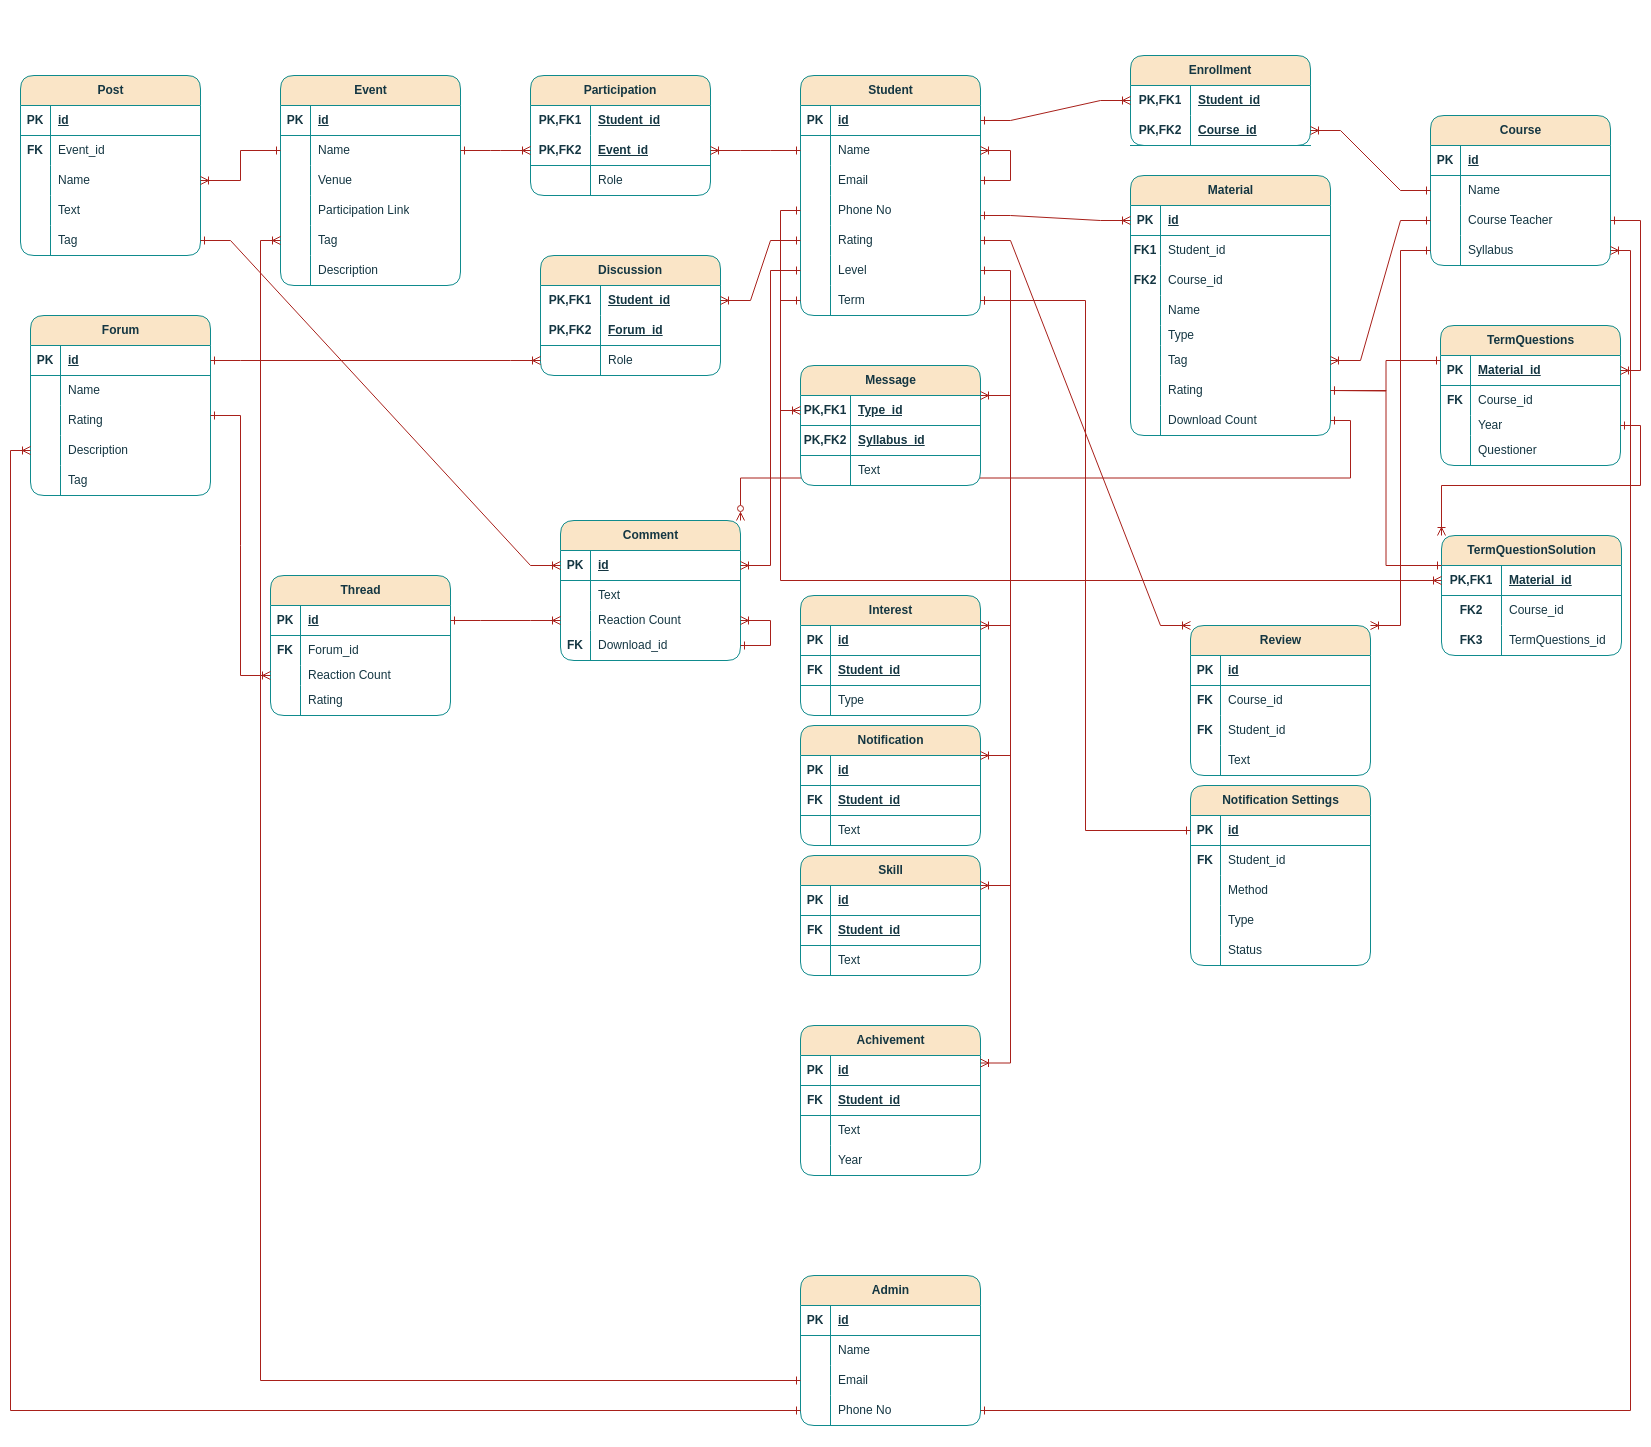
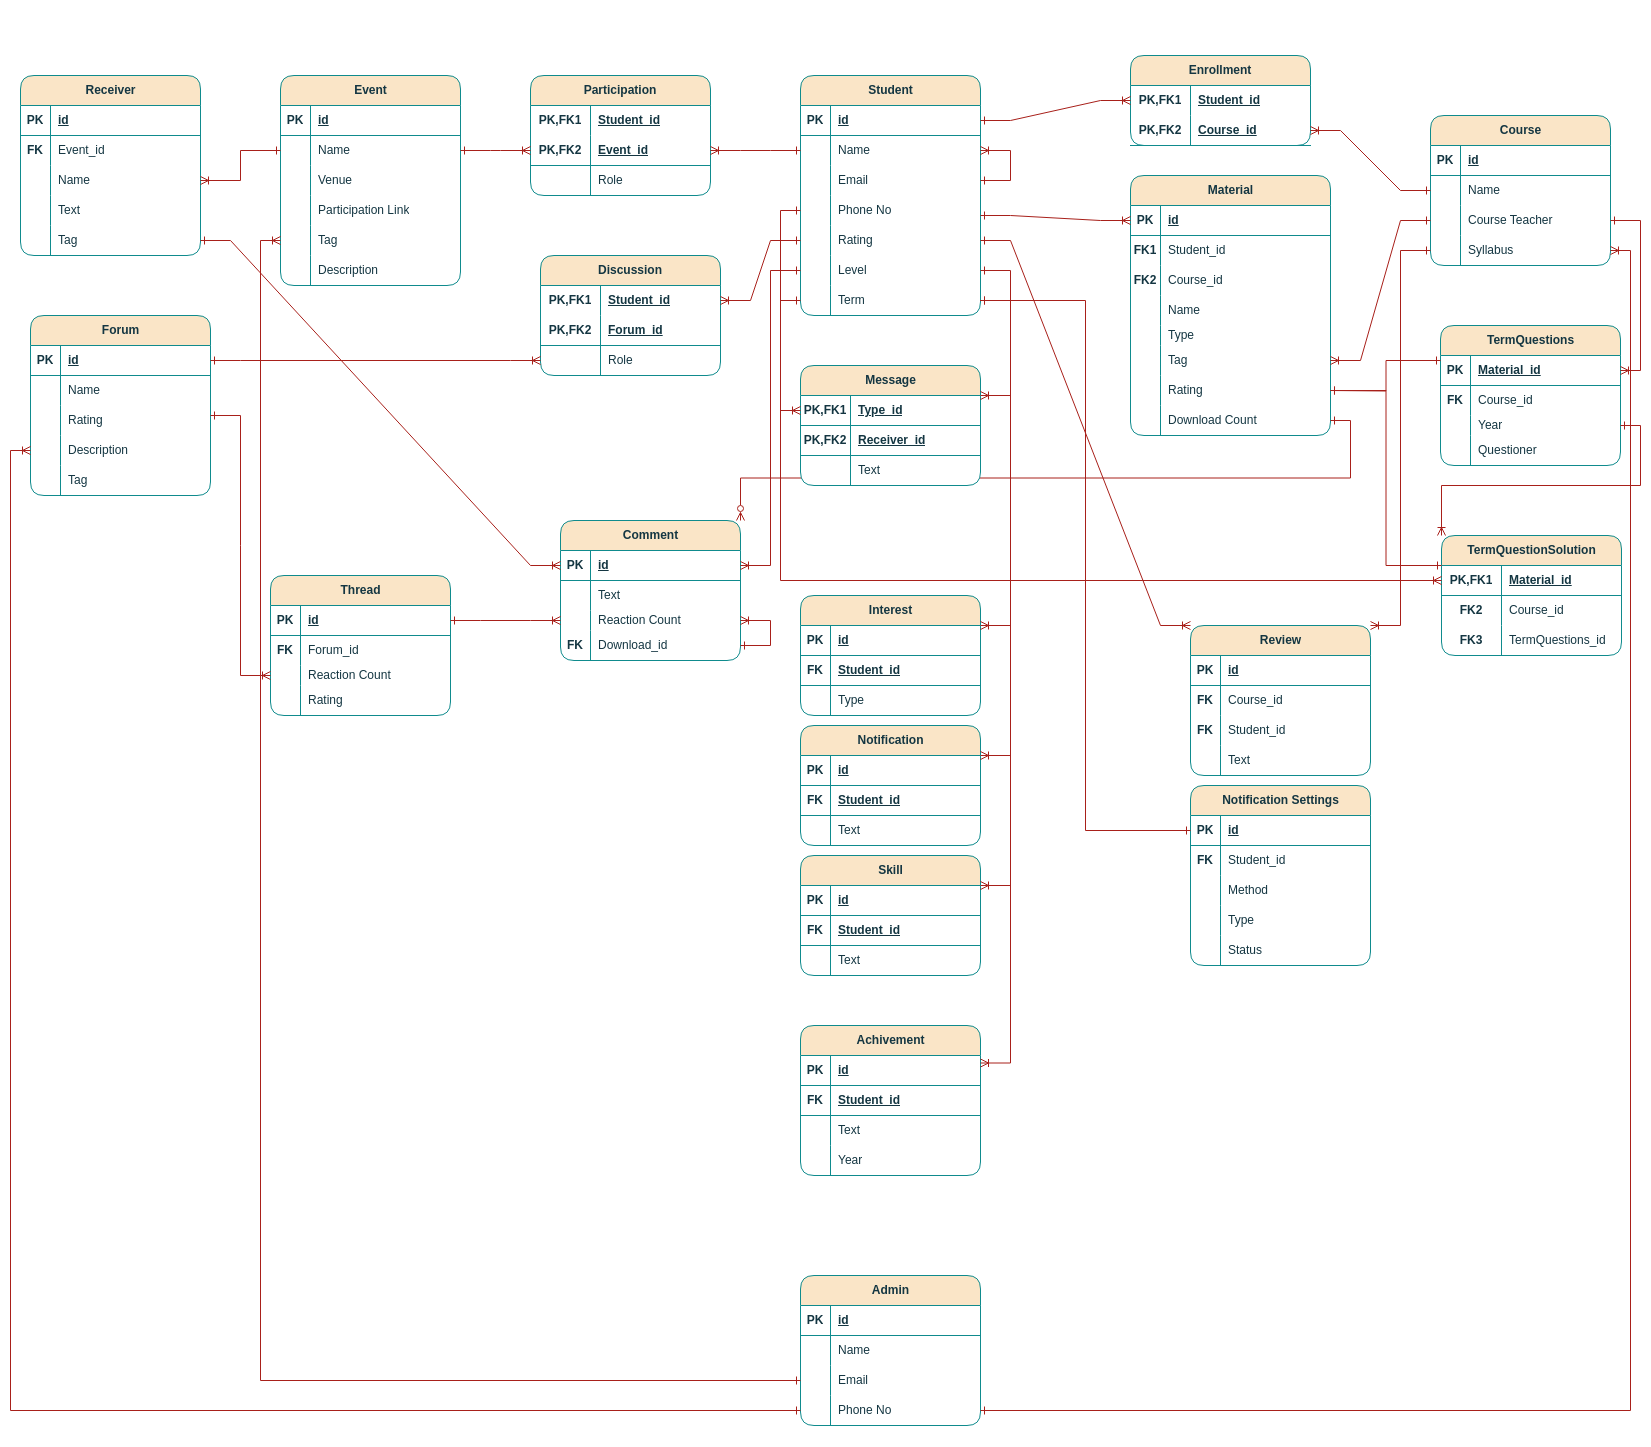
(111, 91) -> (111, 91)
(891, 441) -> (892, 441)
